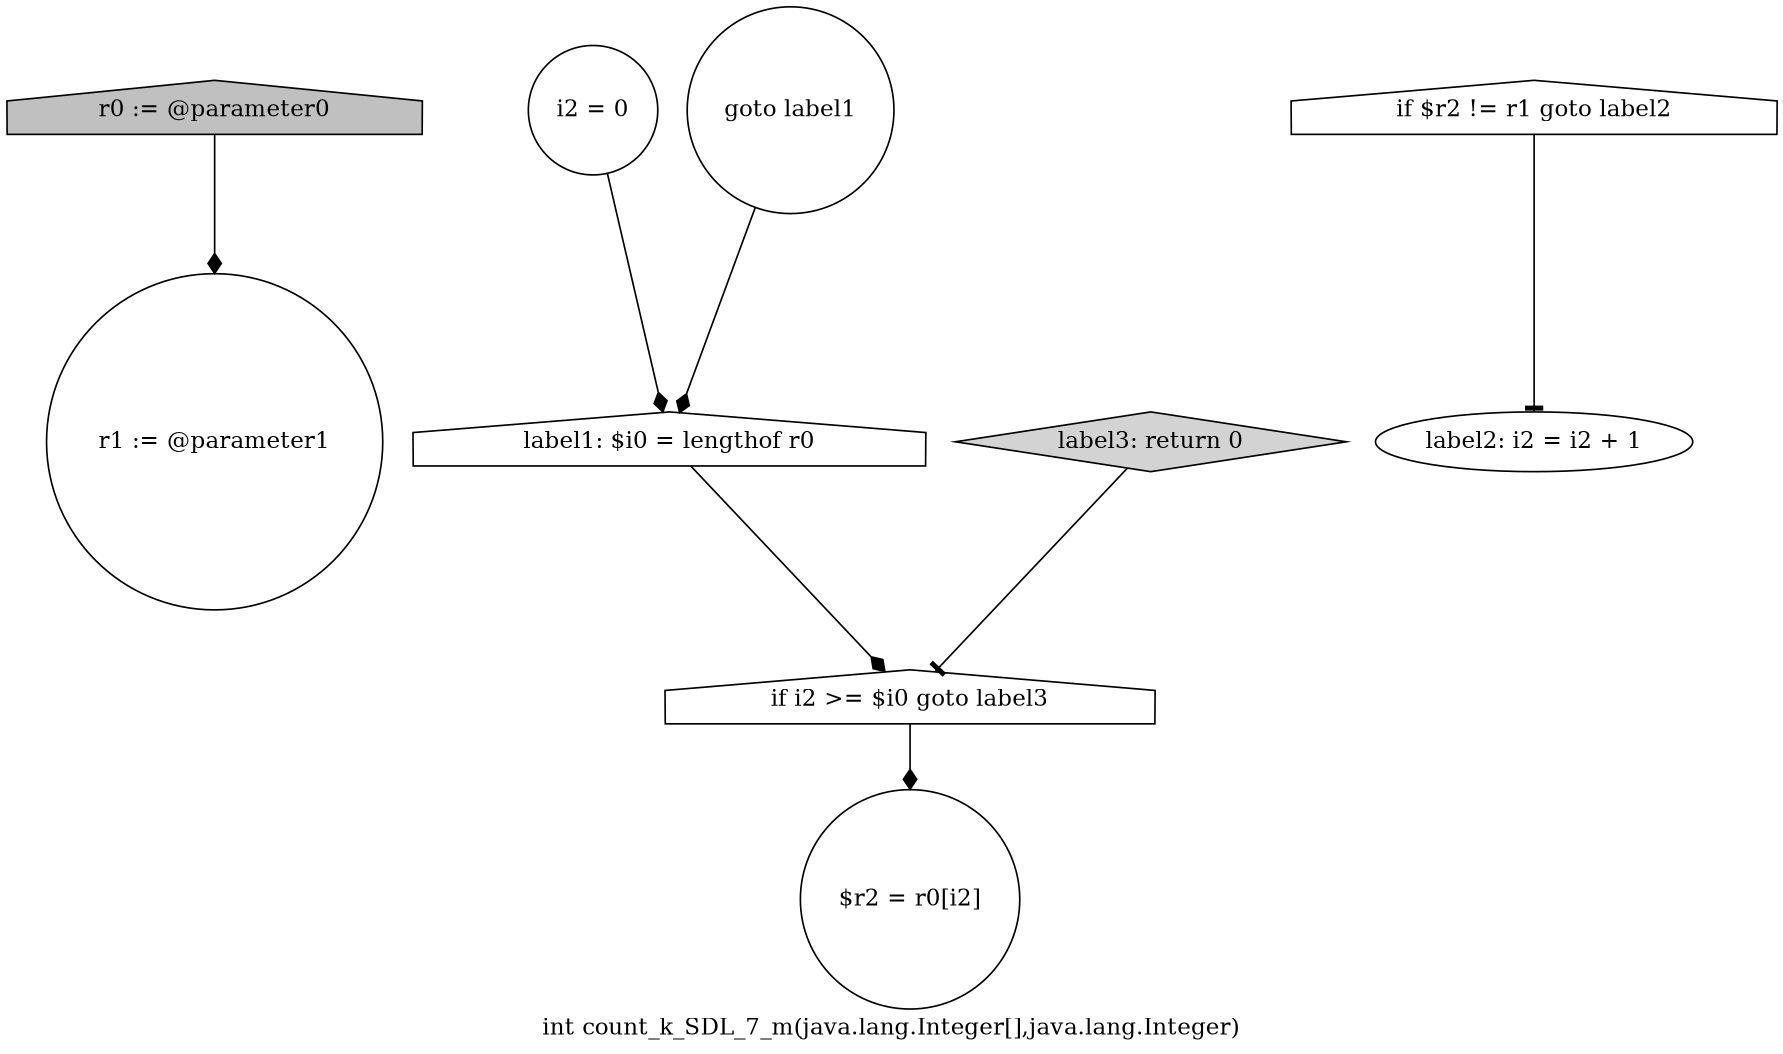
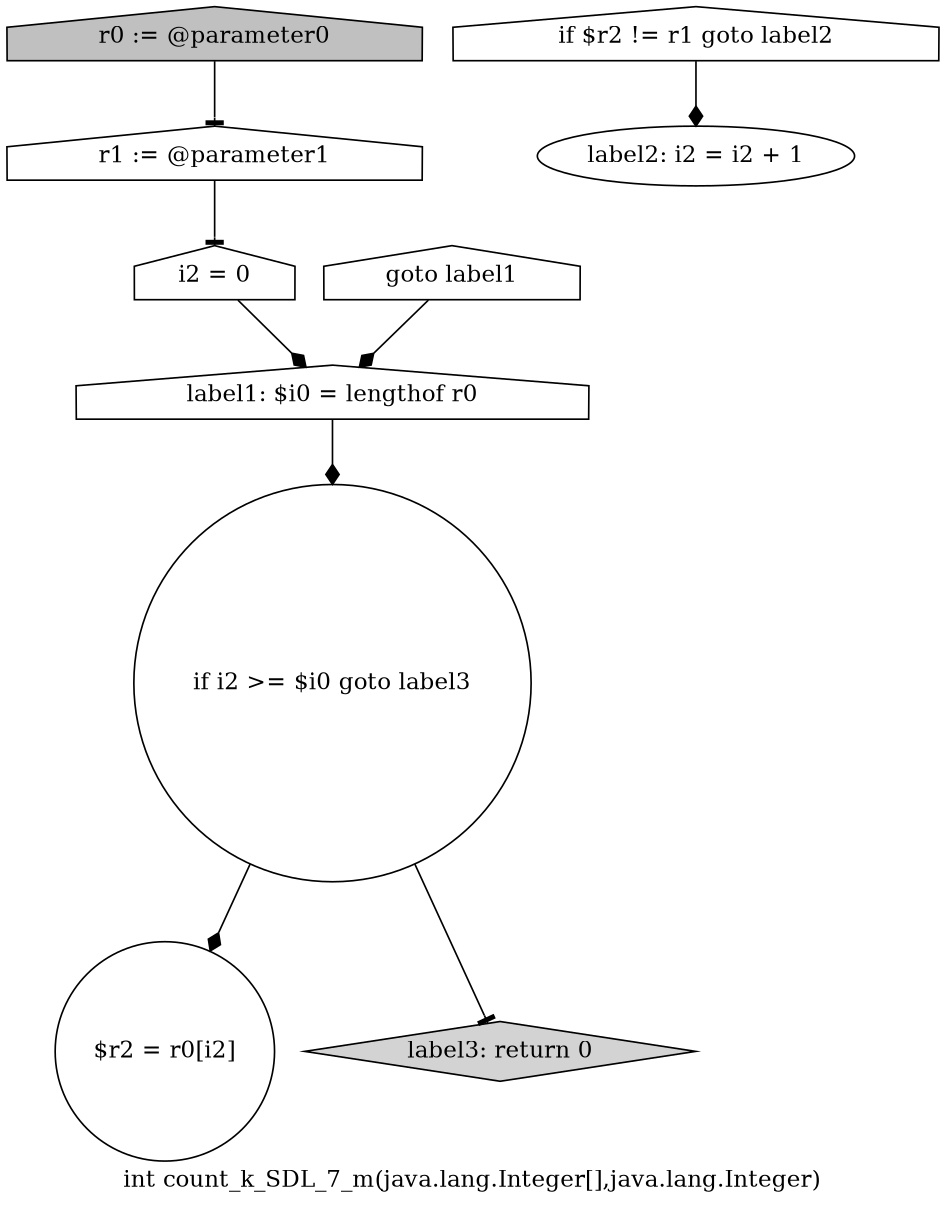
(593, 110) -> (215, 276)
(791, 110) -> (452, 276)
(215, 194) -> (215, 89)
none -> (215, 209)
(1534, 269) -> (696, 84)
(215, 442) -> (215, 156)
(1034, 567) -> (450, 940)
(910, 700) -> (332, 683)
